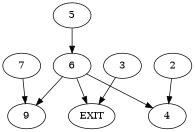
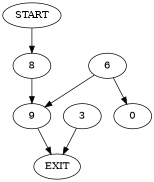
none -> (32, 15)
(72, 15) -> none
(22, 66) -> (32, 66)
(173, 66) -> none
(81, 88) -> (43, 138)
(167, 116) -> (133, 116)
